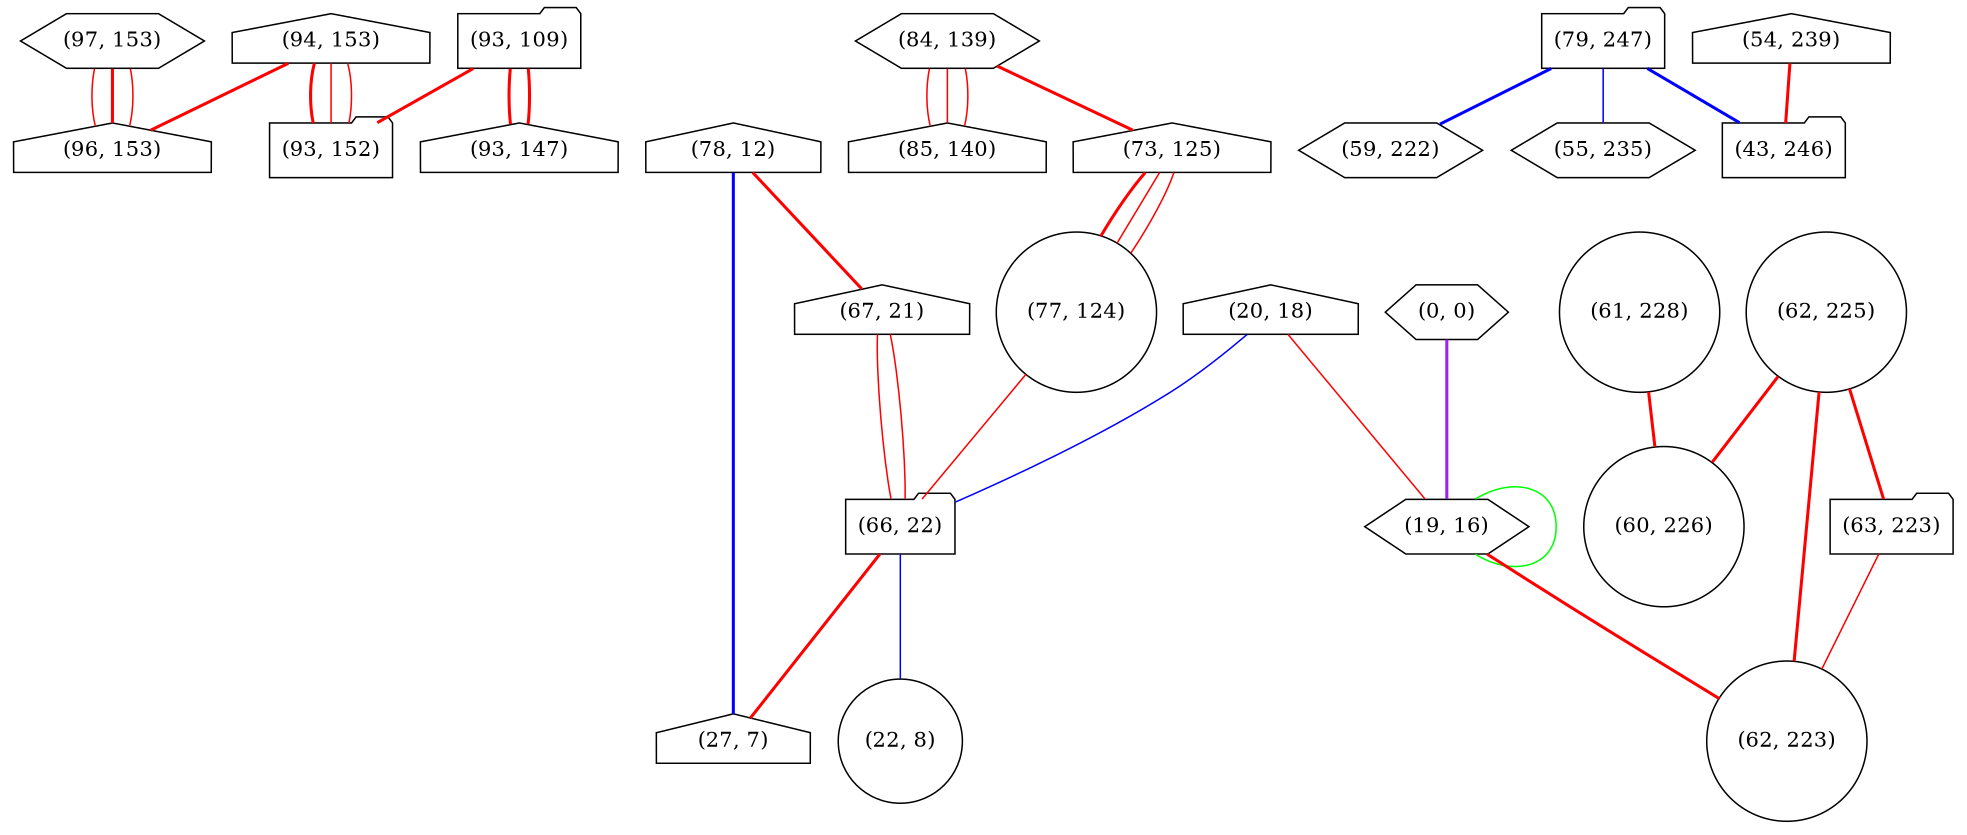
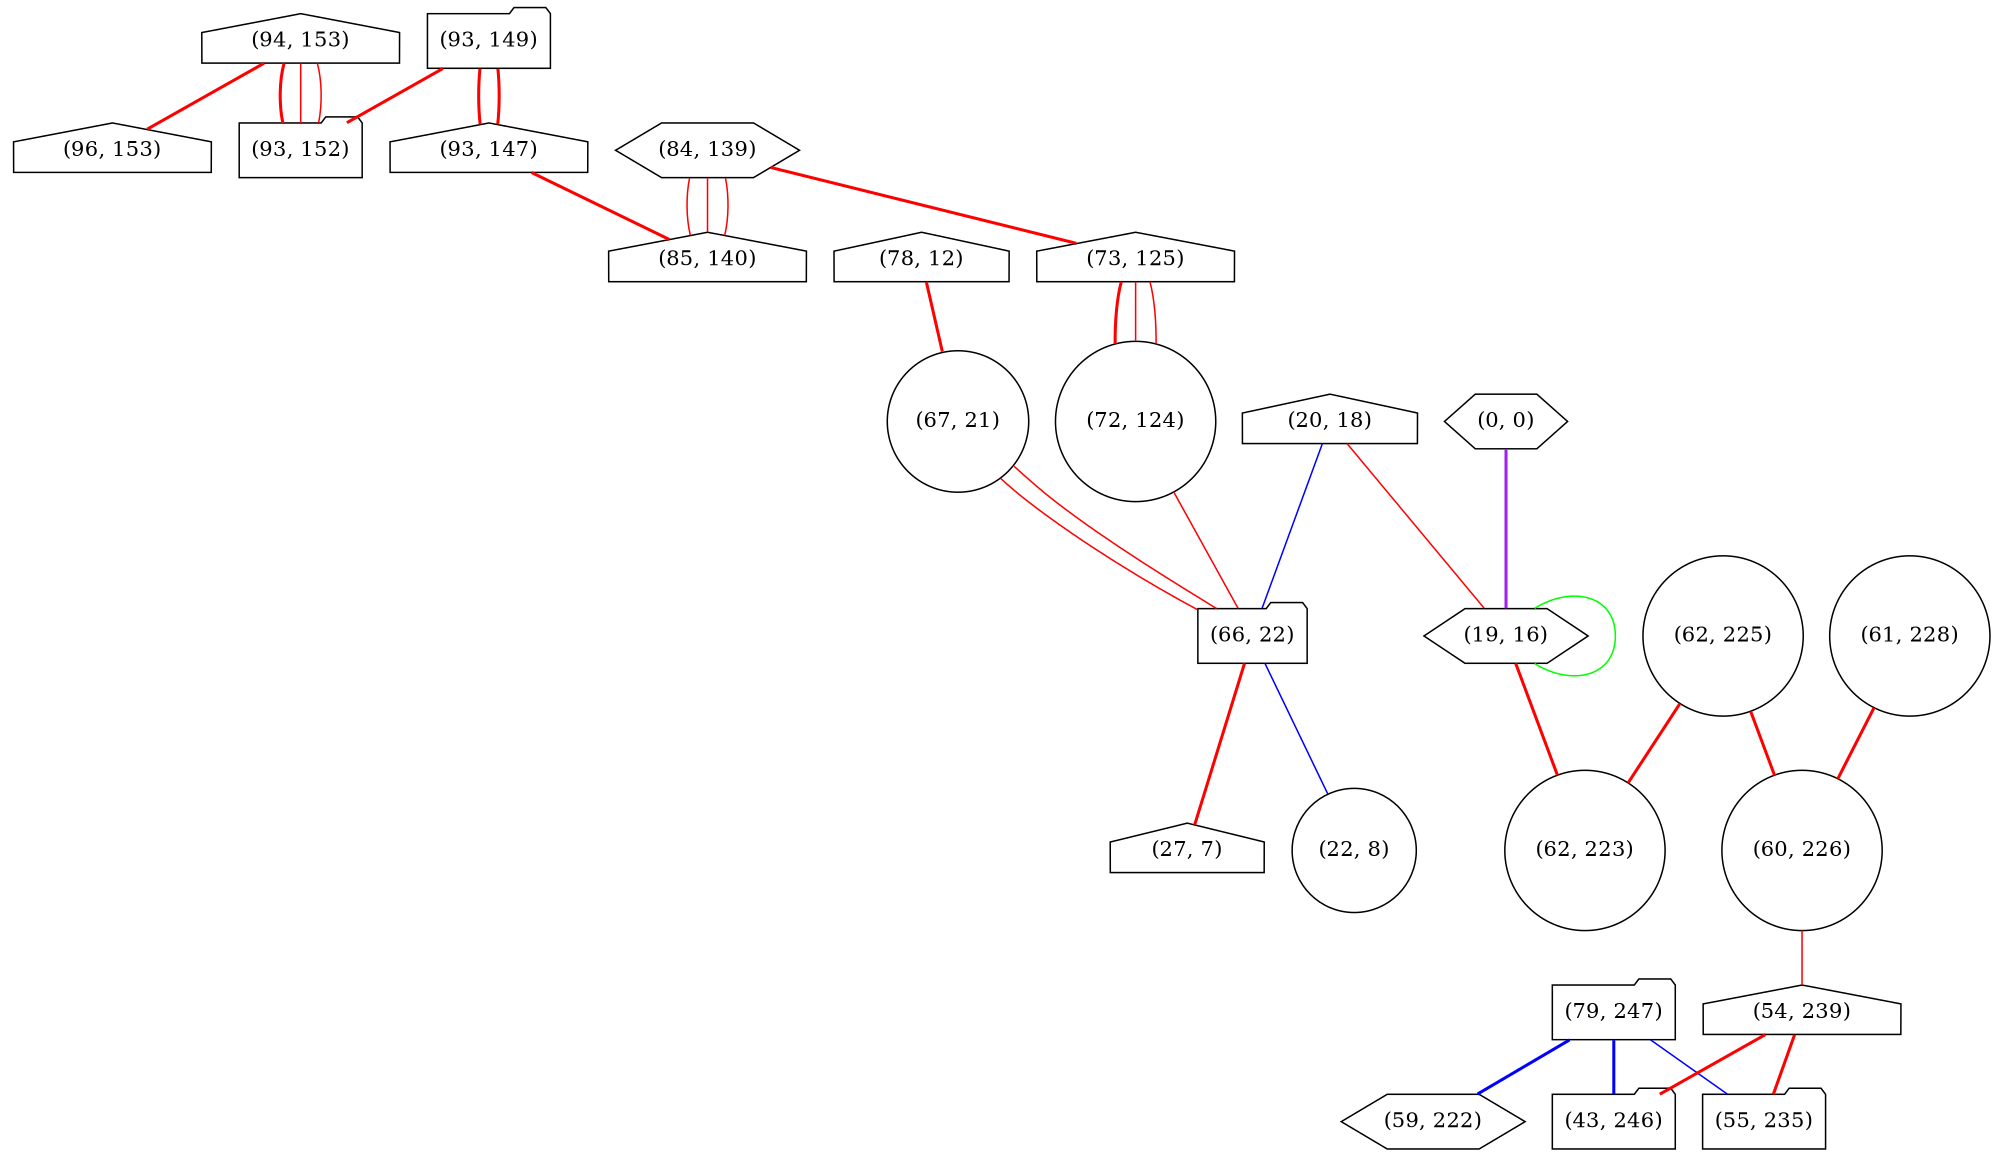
(112, 41) -> none
(519, 41) -> (489, 41)
(1603, 150) -> (1764, 1122)
none -> (600, 206)
(882, 312) -> (958, 421)
(1076, 312) -> (1136, 421)
(733, 443) -> none
(1892, 527) -> none
none -> (1802, 958)
none -> (1784, 1065)
